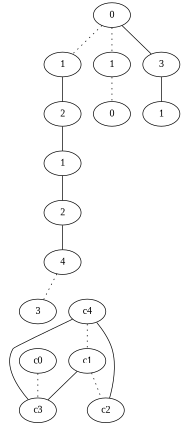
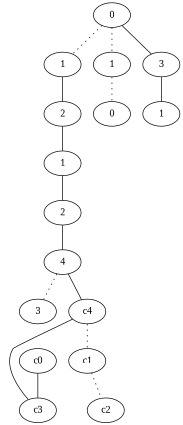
(114, 358) -> (75, 287)
(38, 386) -> (38, 386)
(63, 386) -> none
